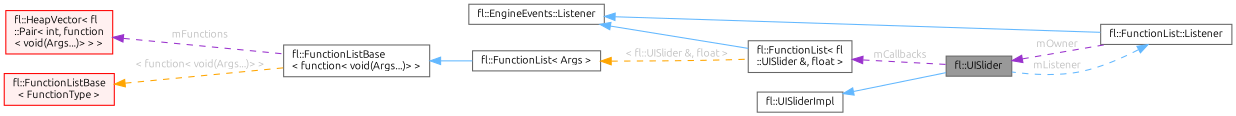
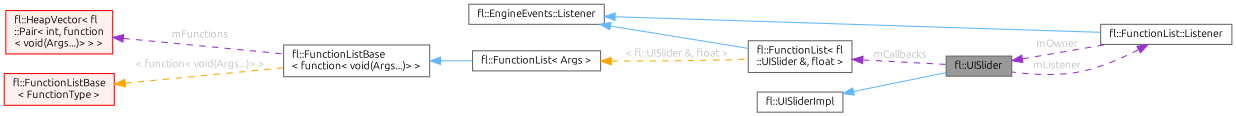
(1077, 72) -> (1077, 72)
